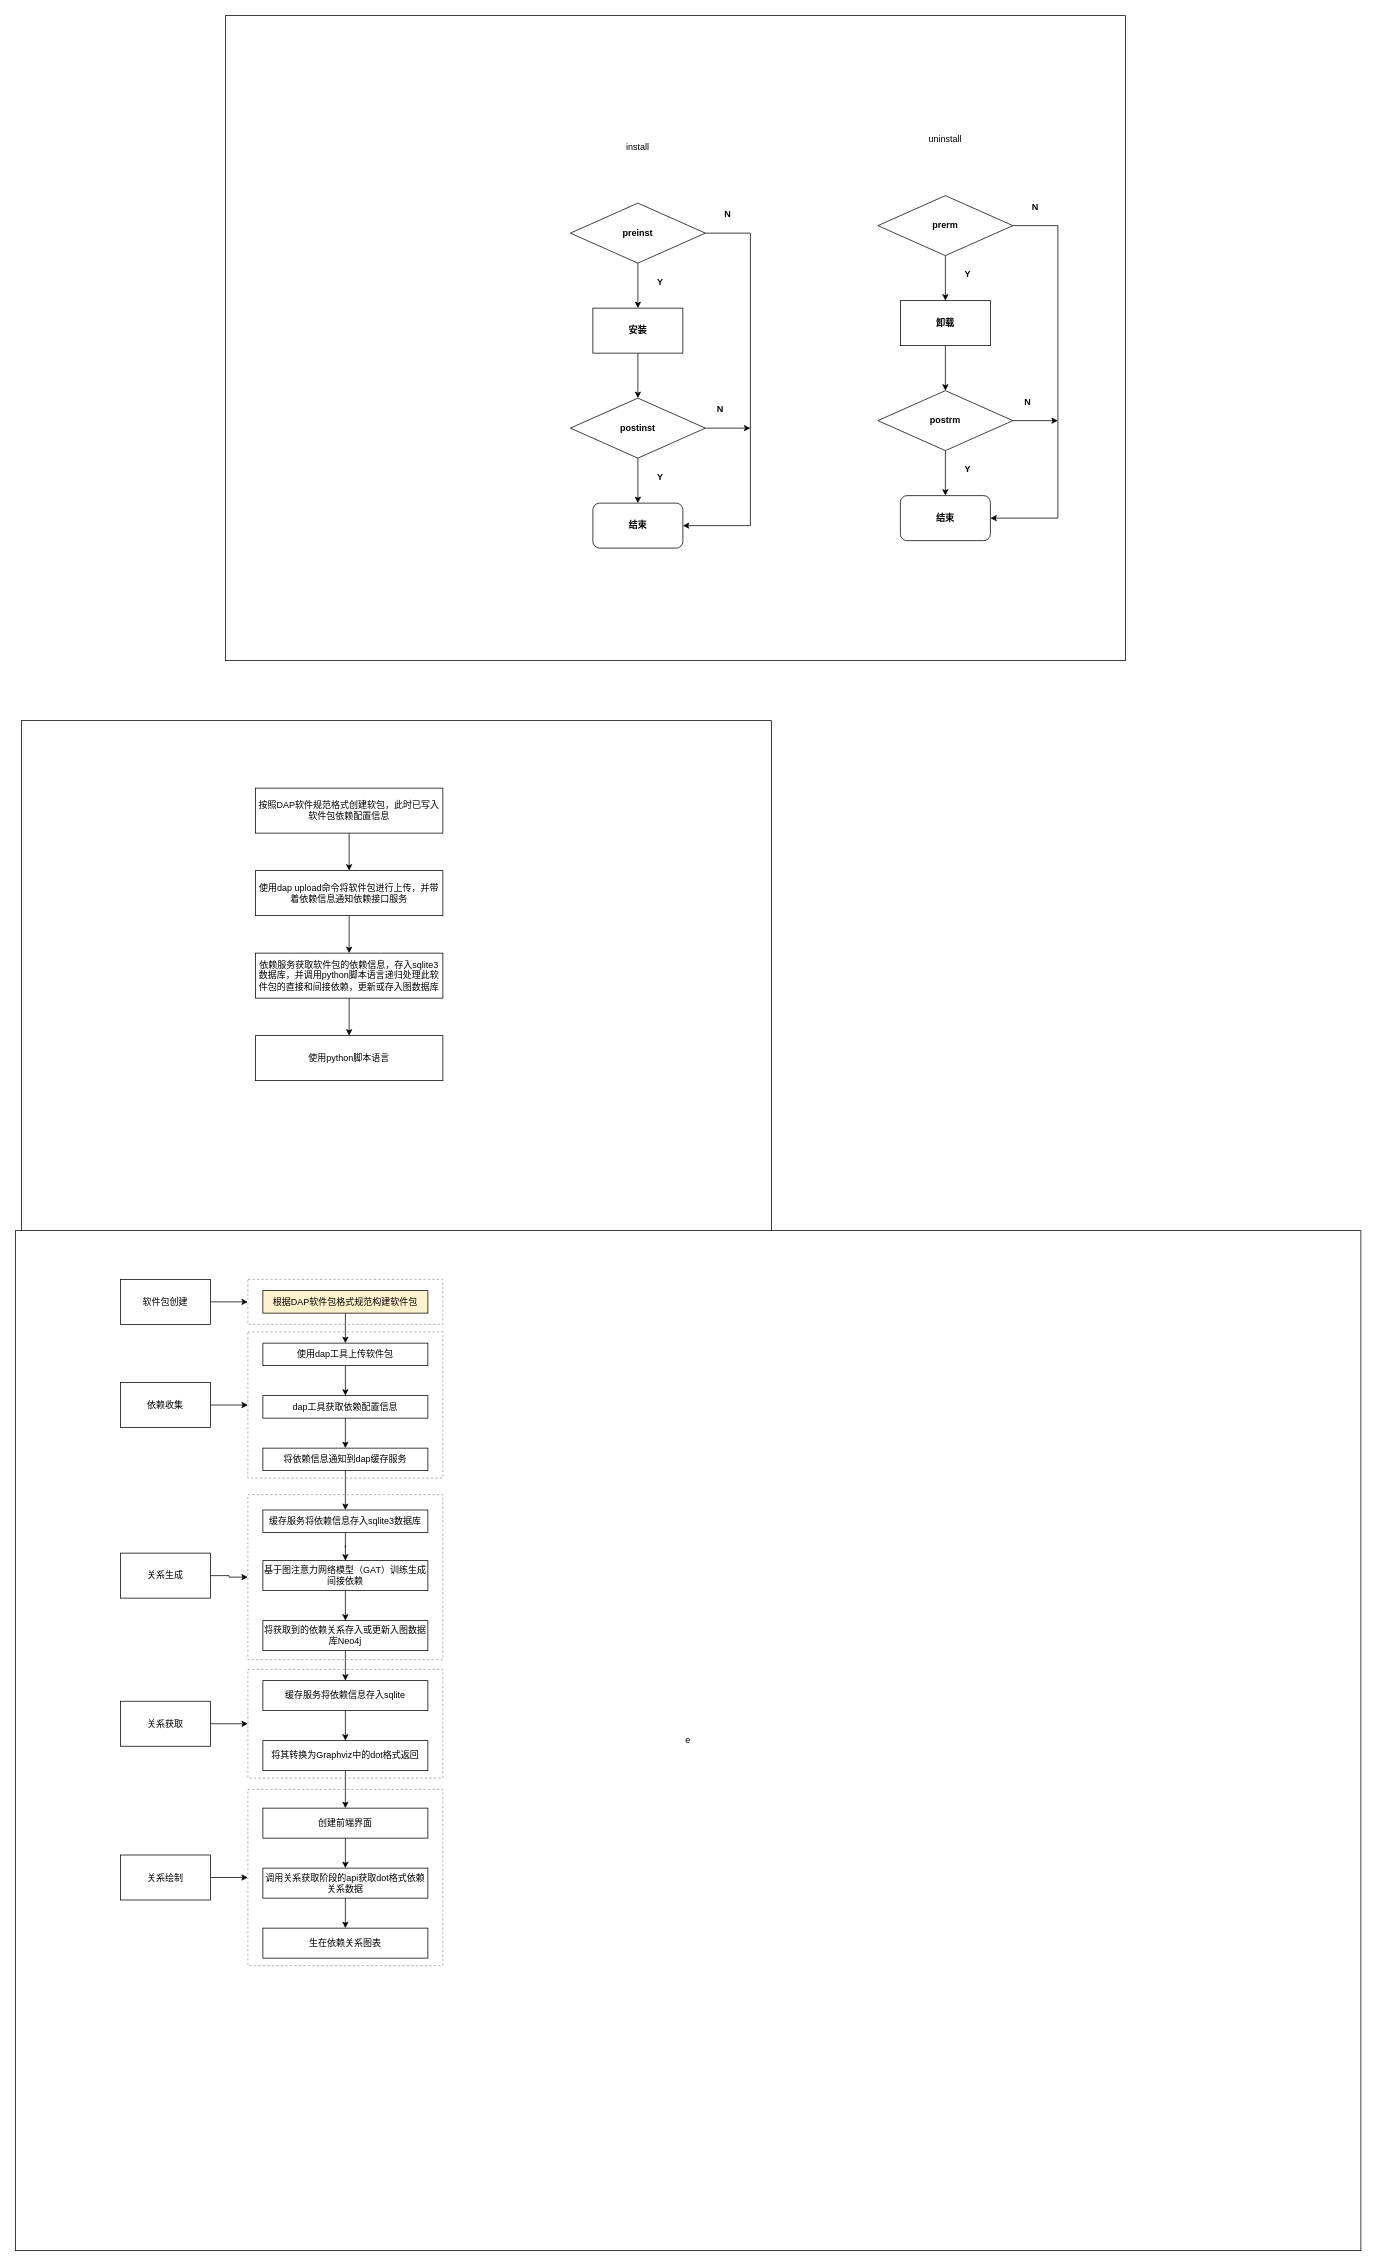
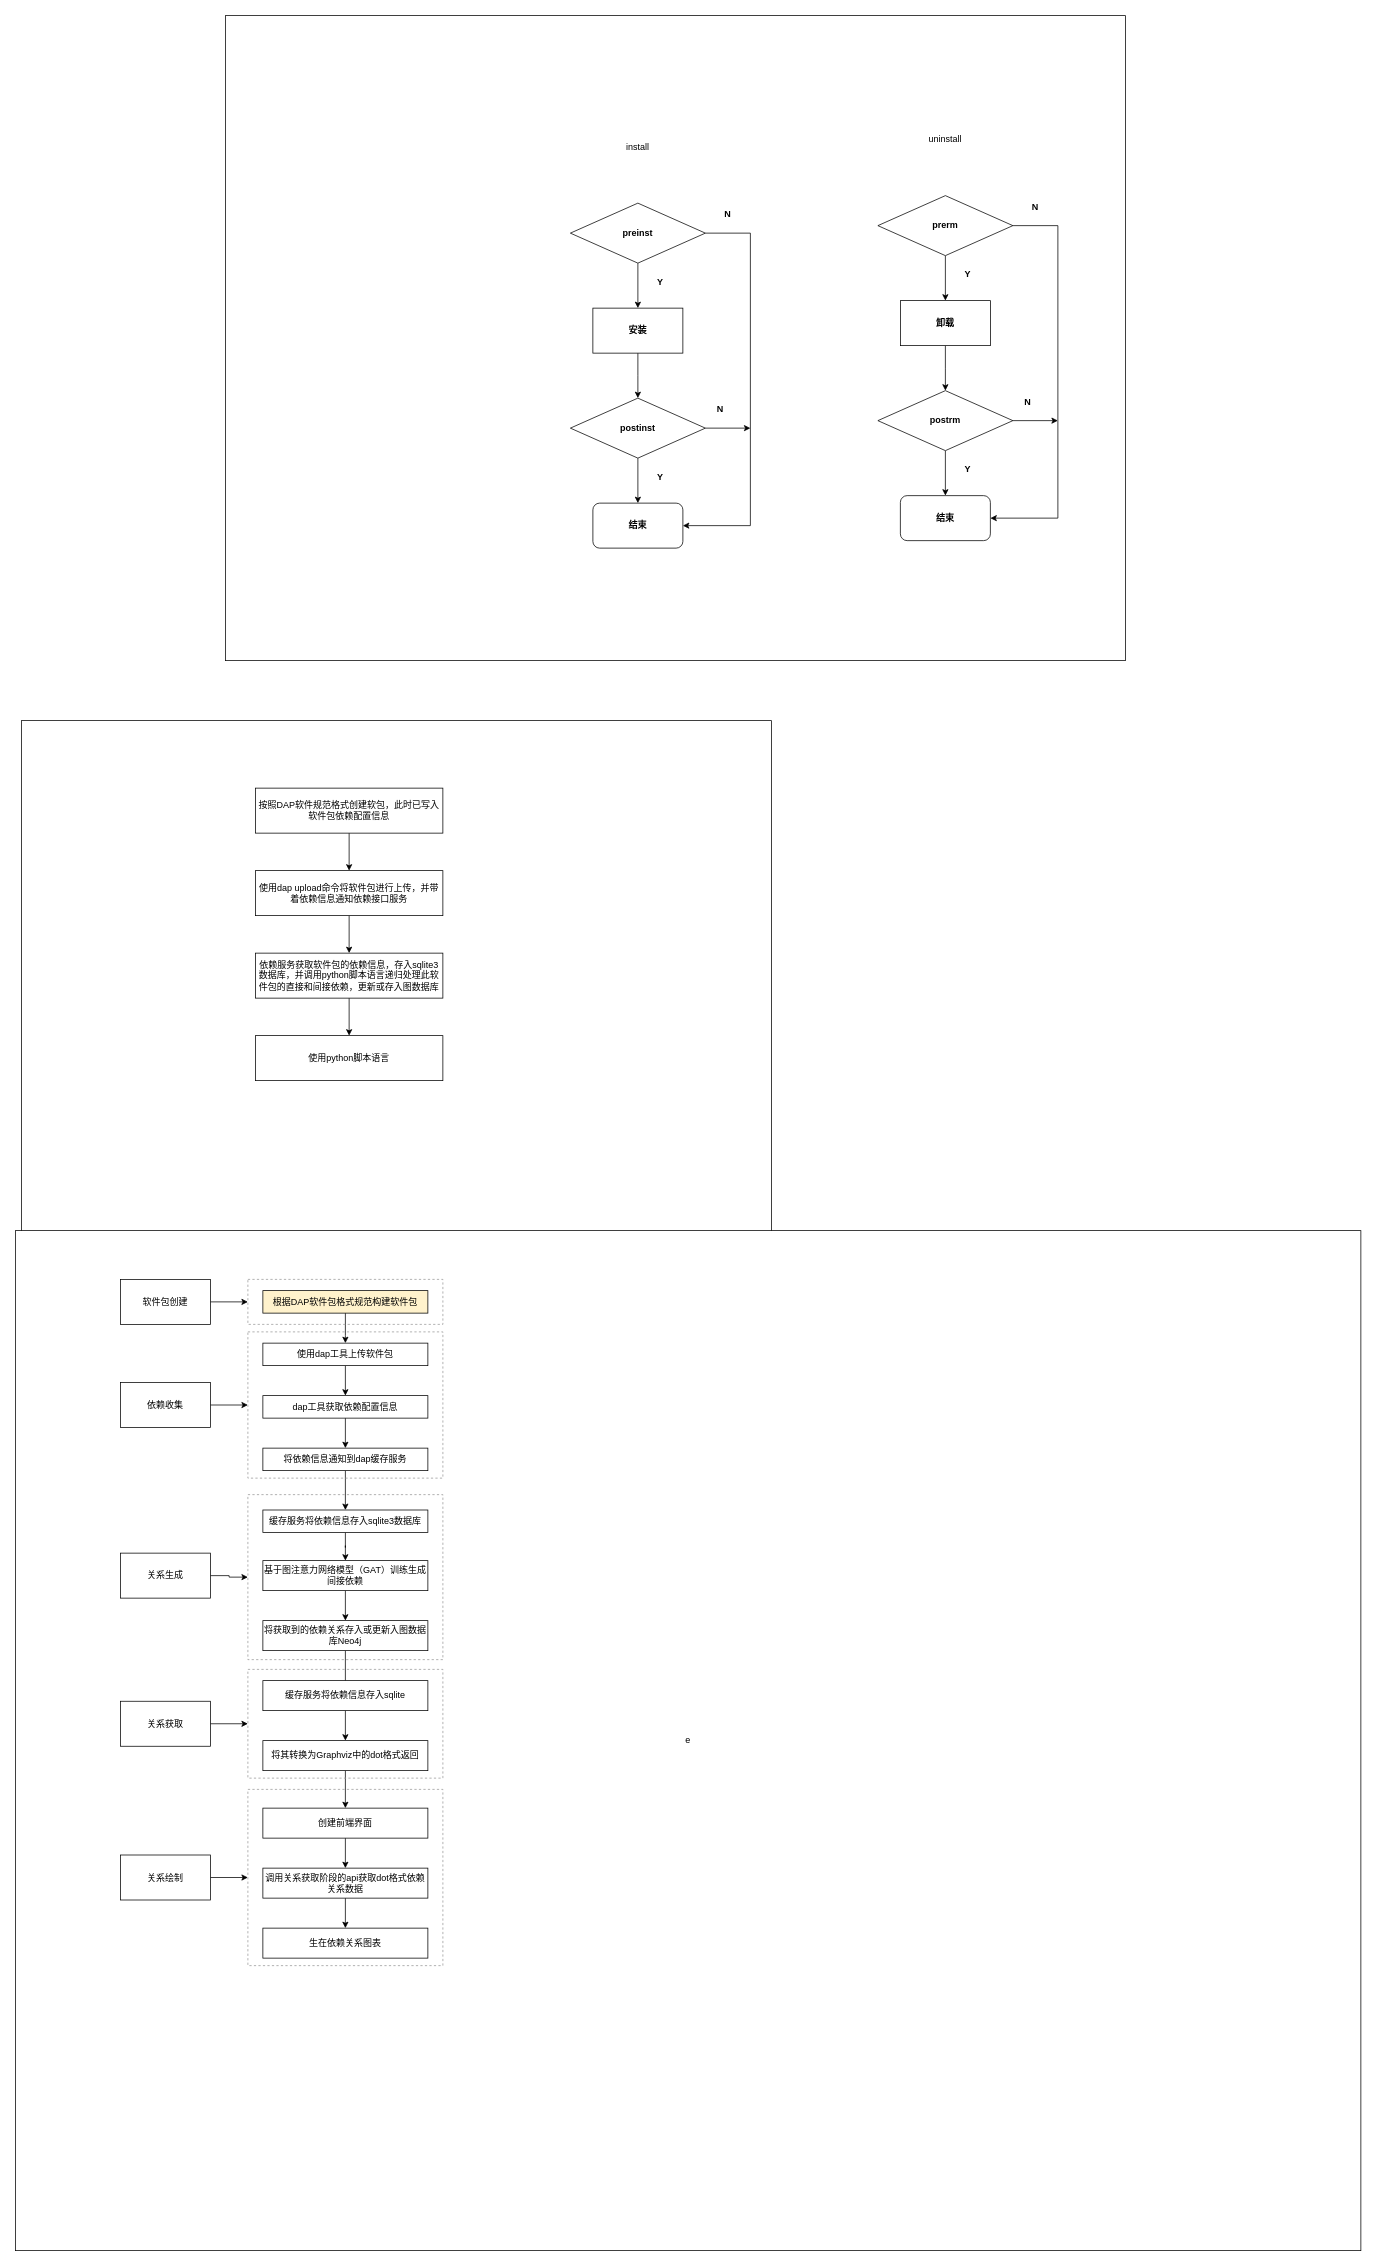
(345, 1674) -> (345, 1676)
